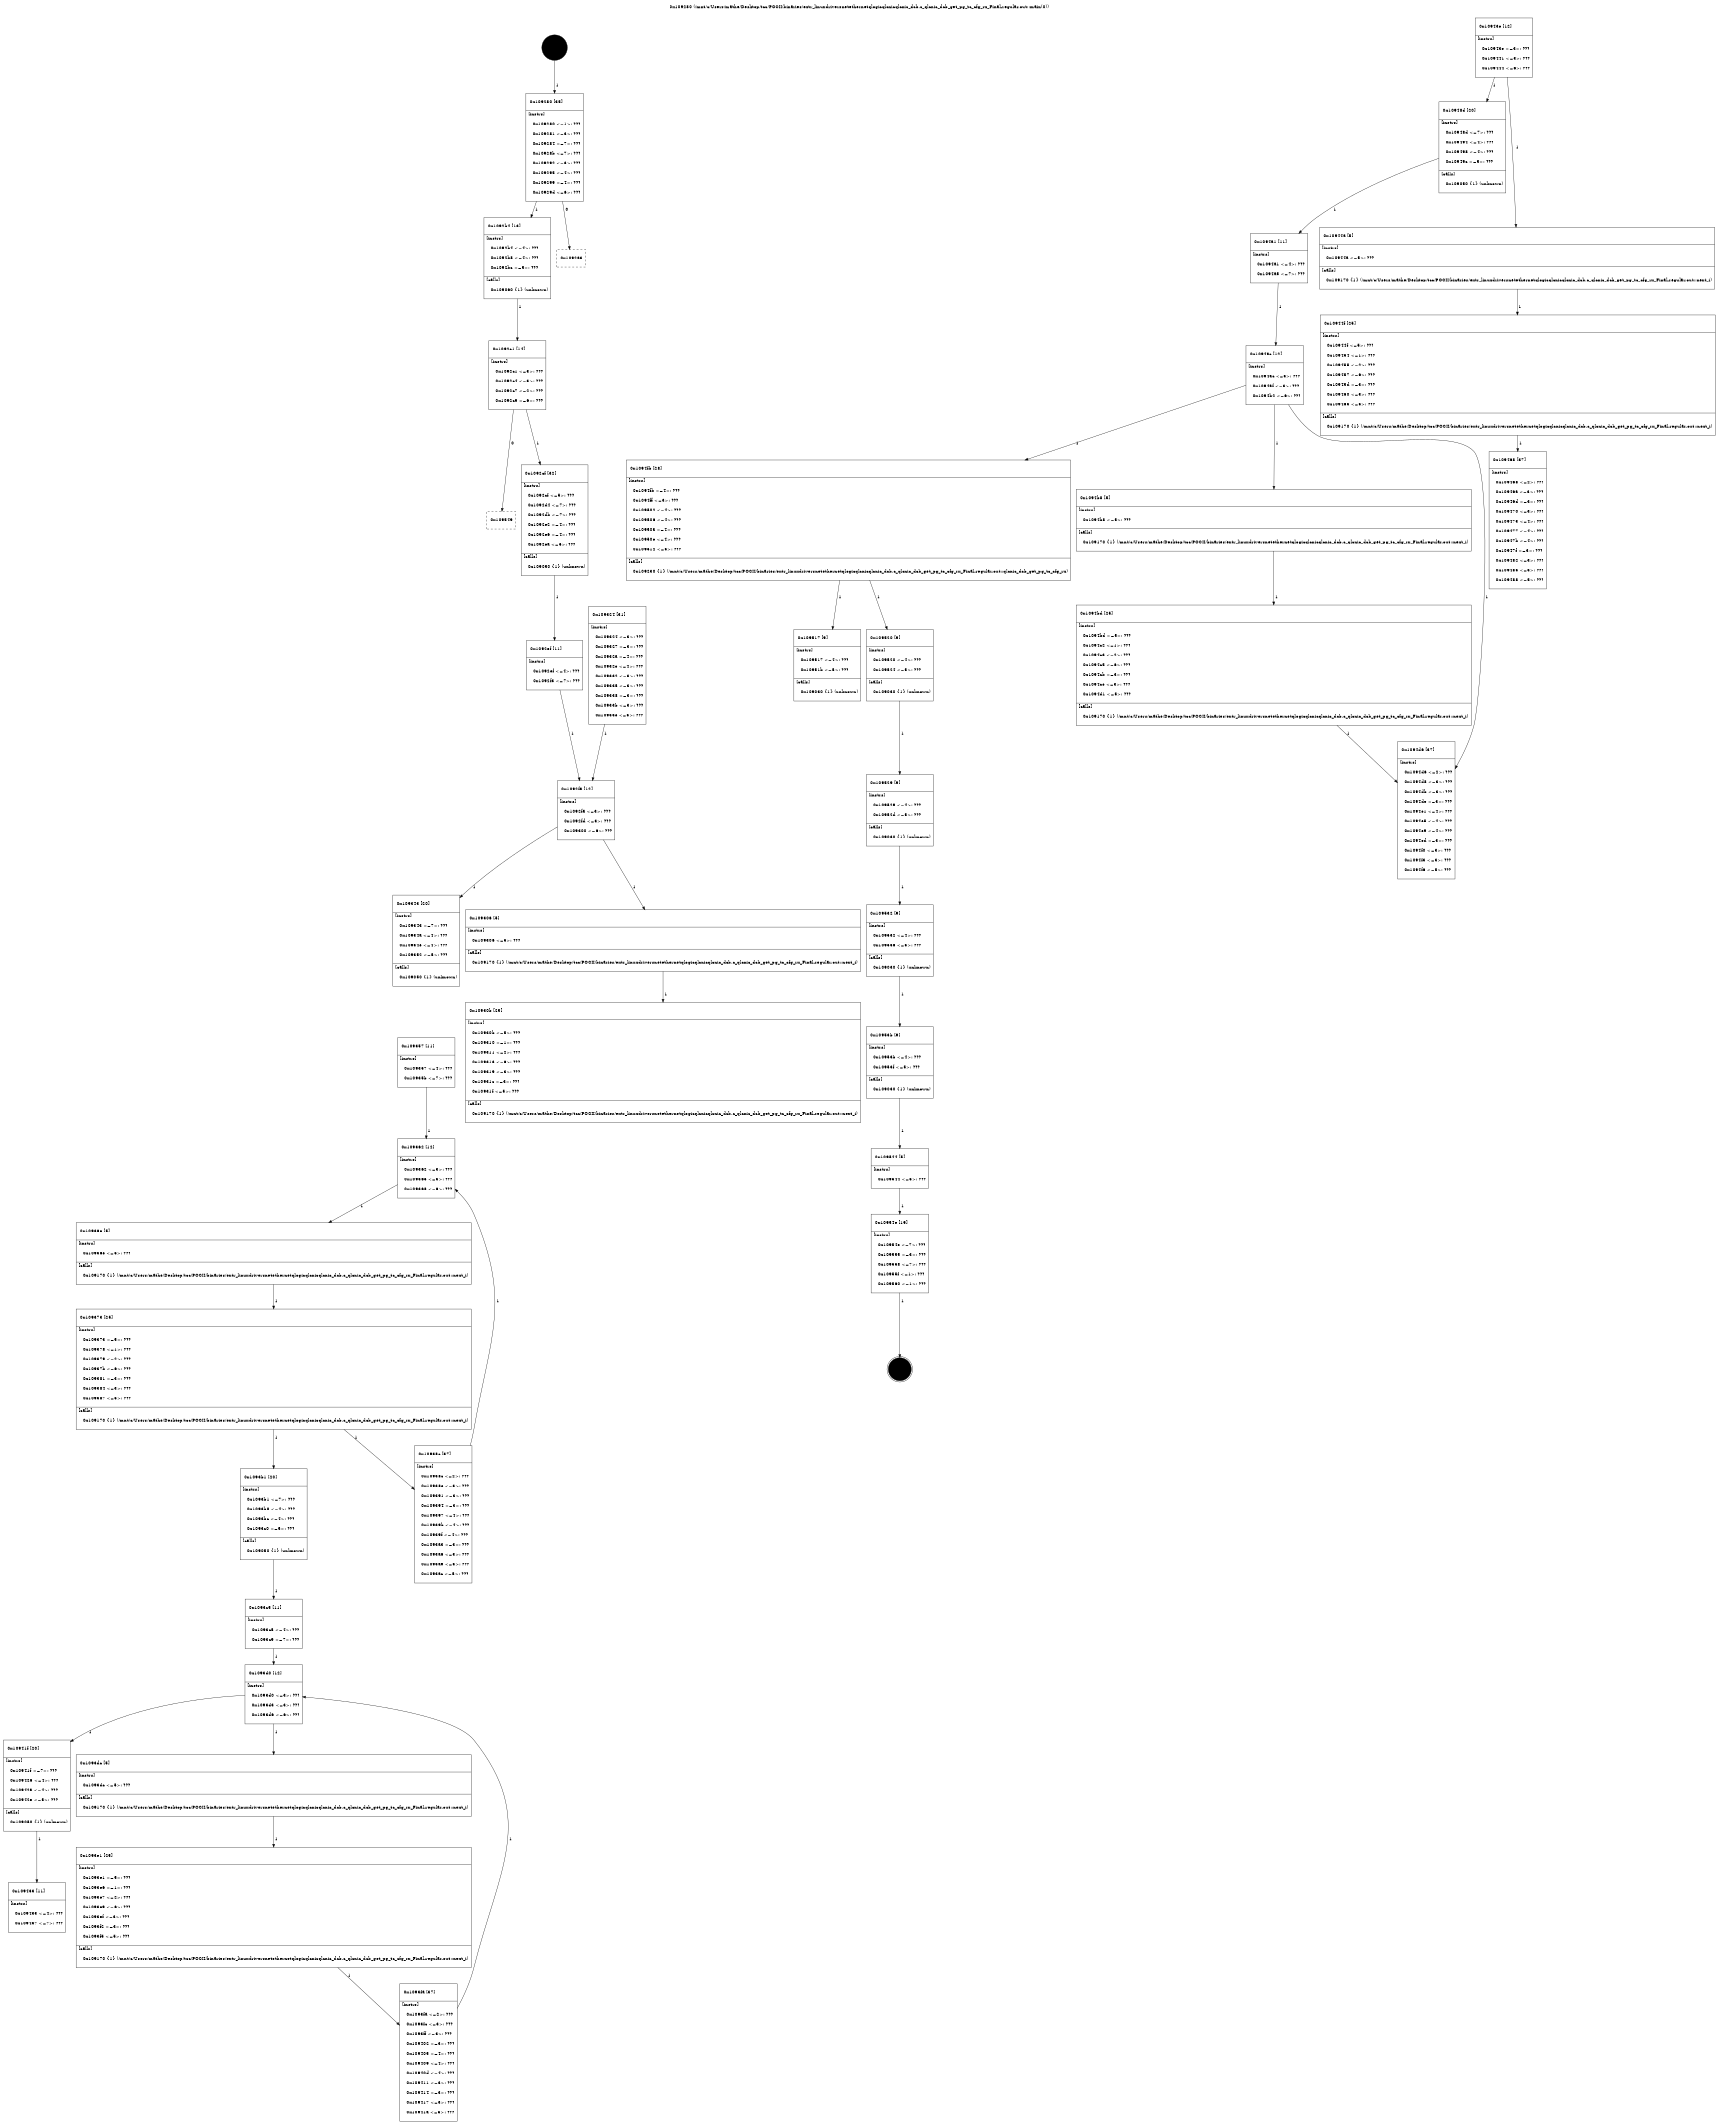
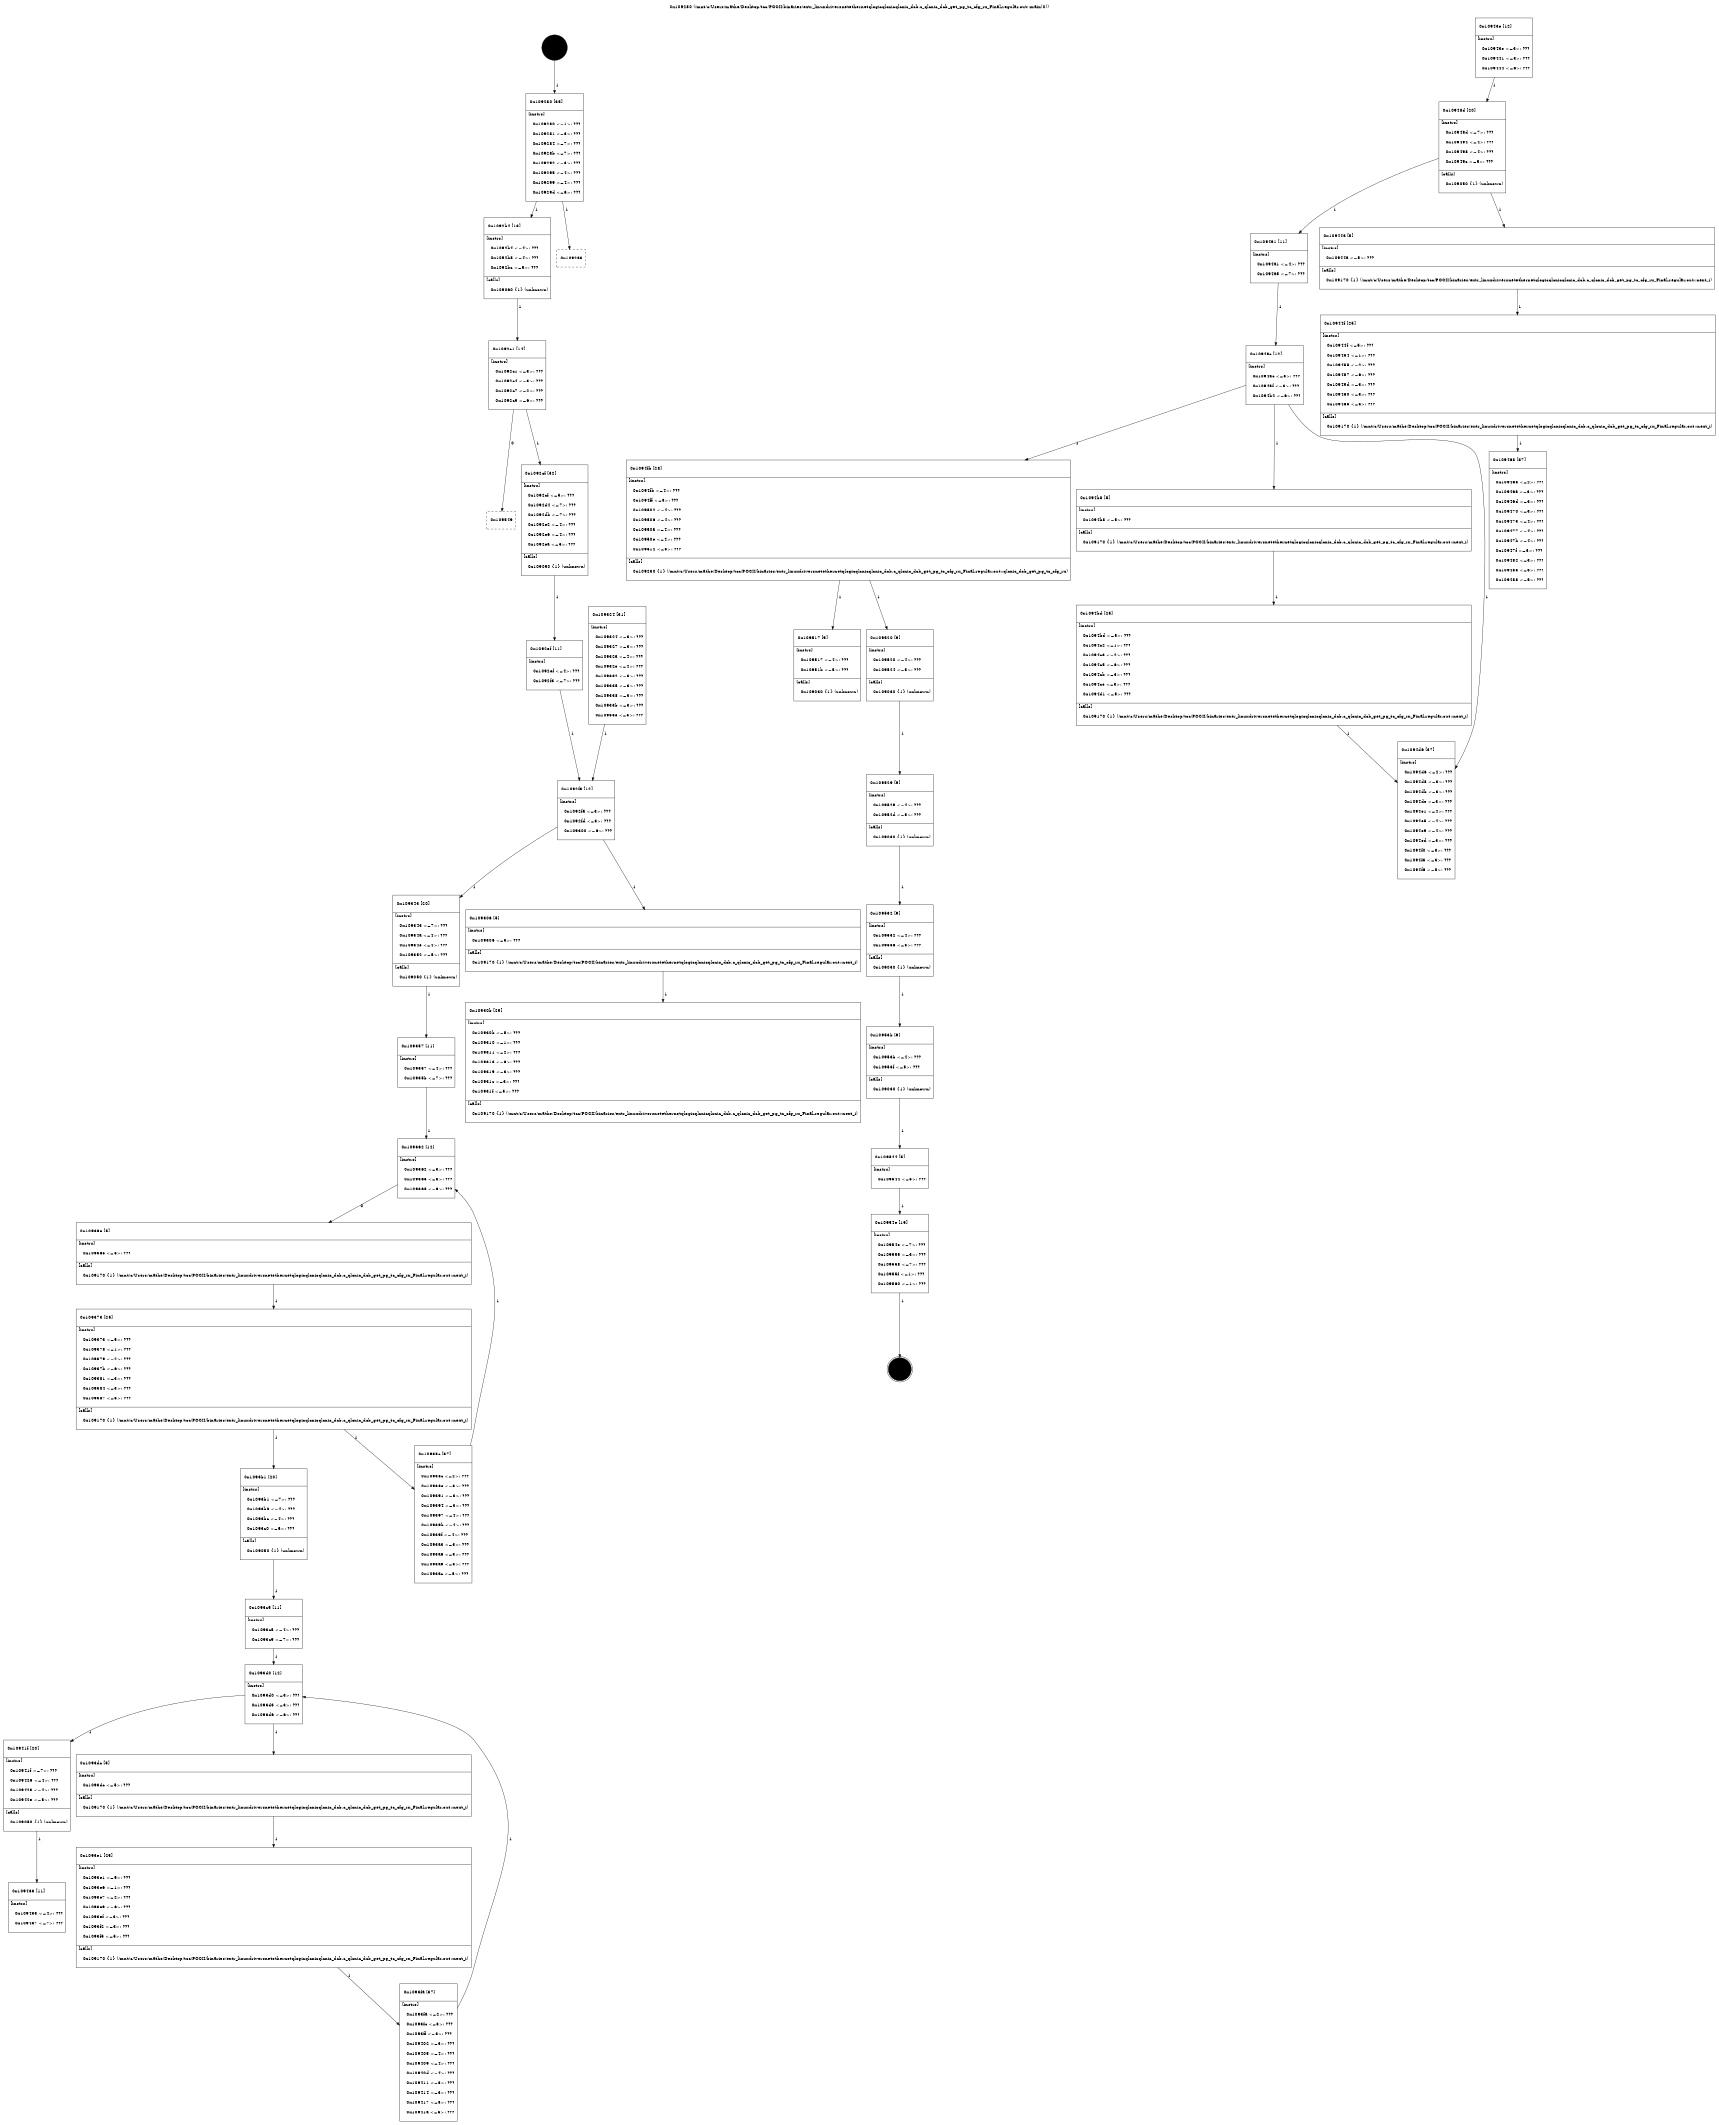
(1512, 151) -> (1497, 209)
(566, 210) -> (566, 210)
none -> (426, 1010)
(361, 1206) -> (361, 1206)
